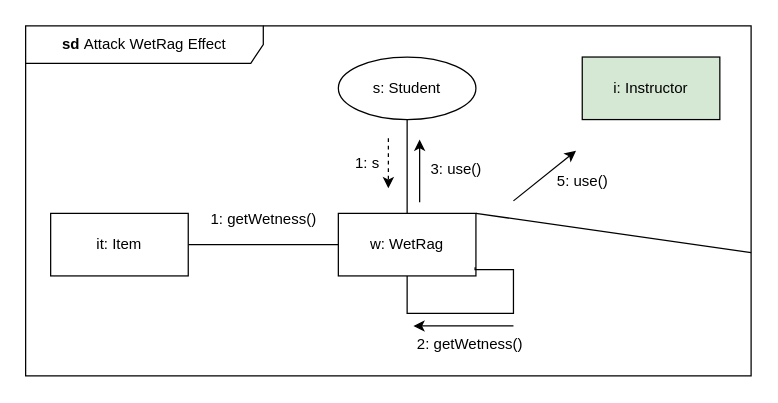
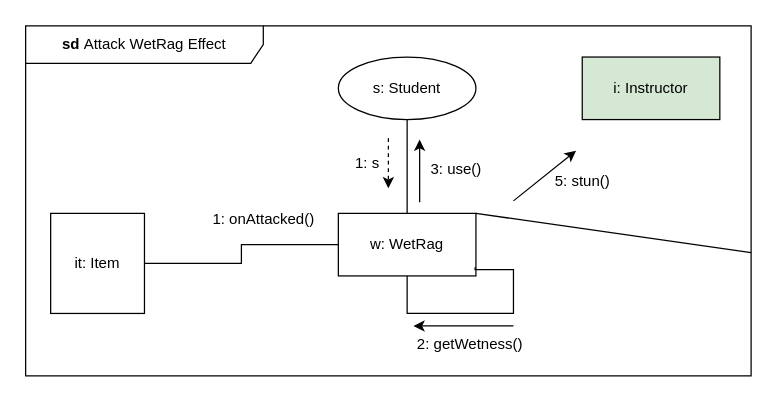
(583, 182) -> (583, 182)
(264, 219) -> (264, 219)
(119, 244) -> (98, 263)
